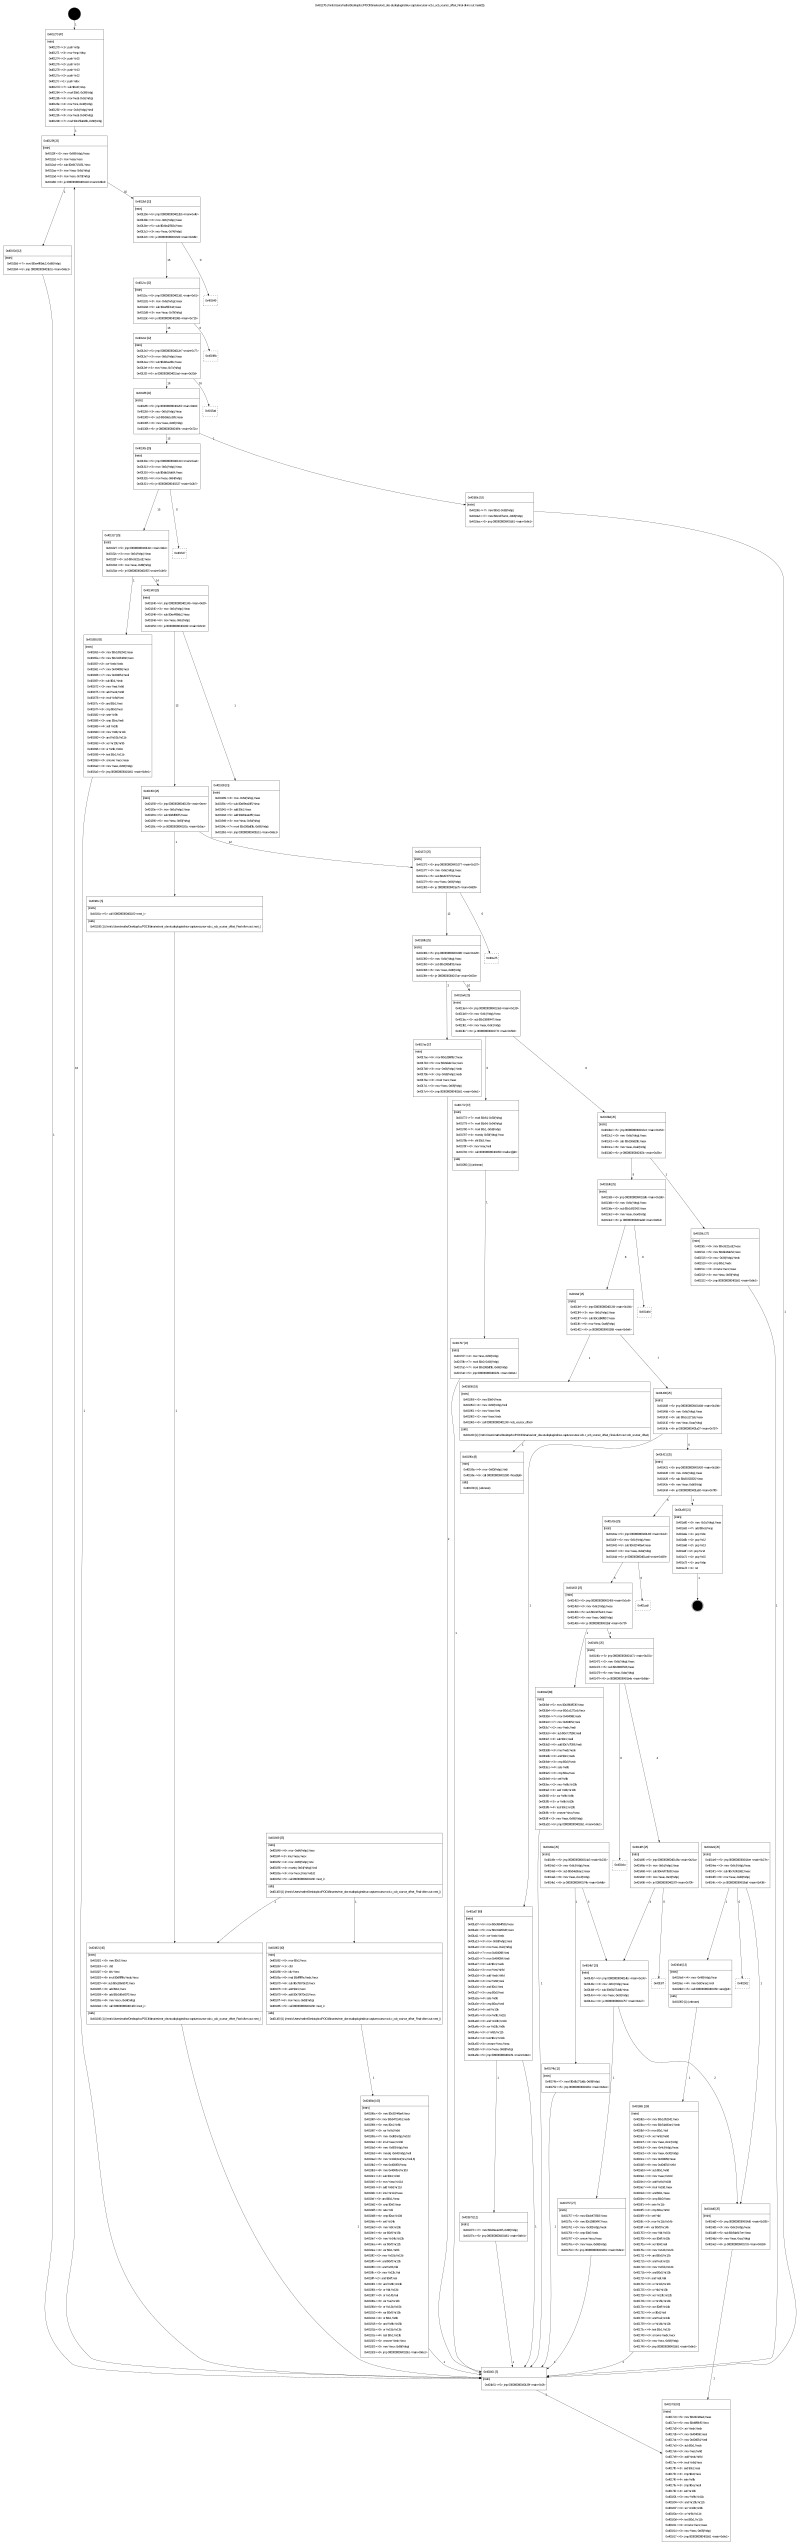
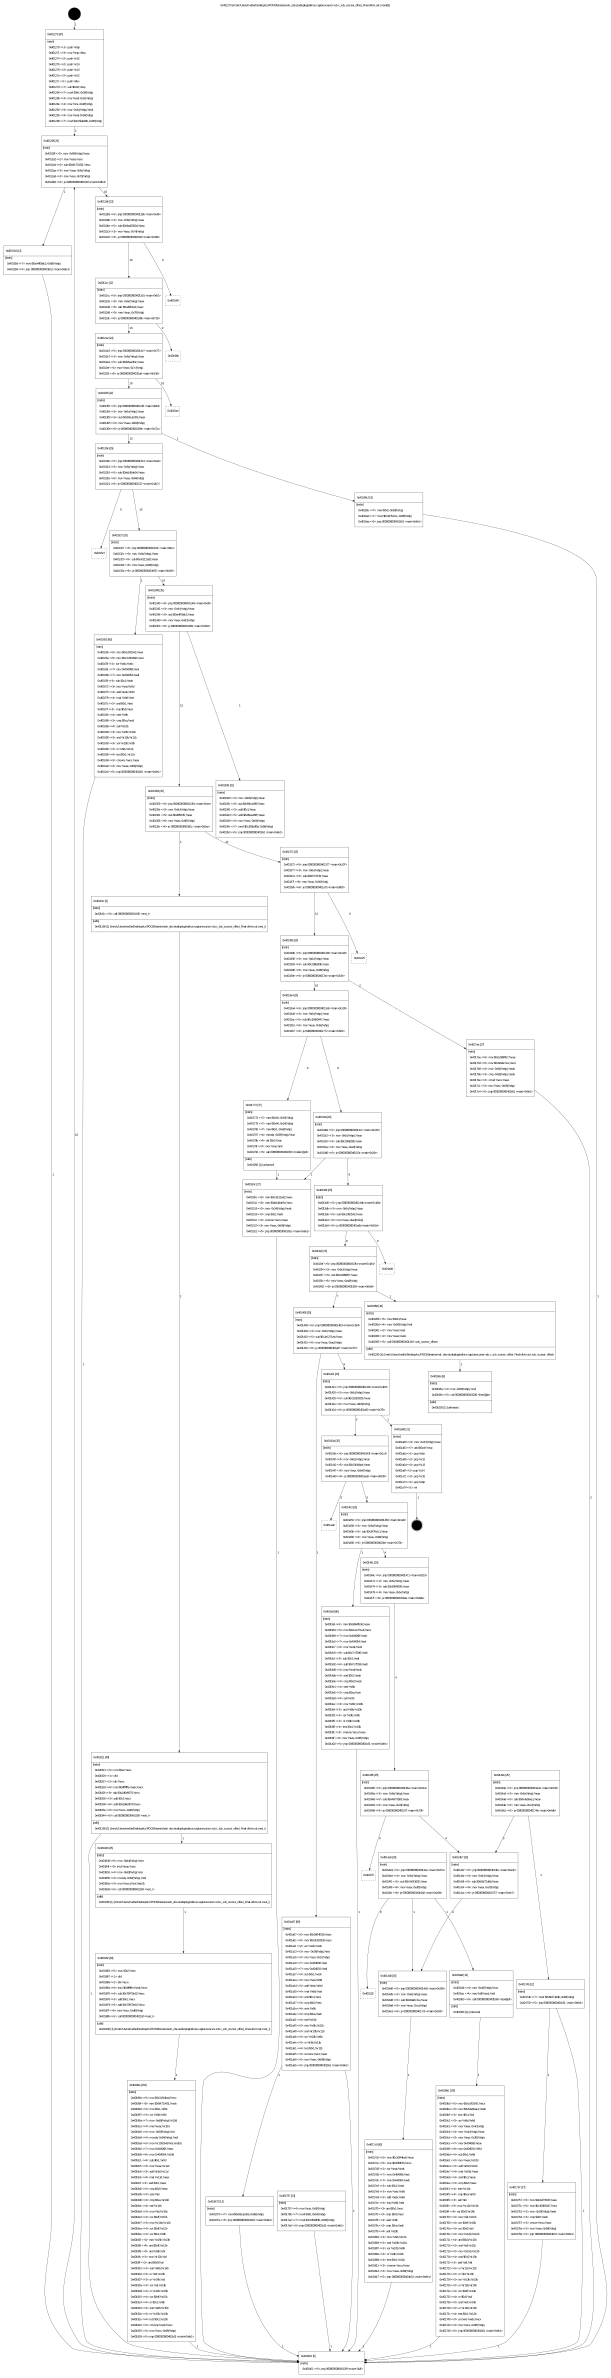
(485, 1253) -> (277, 1174)
(620, 1865) -> none
(248, 1918) -> (181, 1838)
(609, 2102) -> (546, 2094)
(598, 2421) -> (380, 2318)
